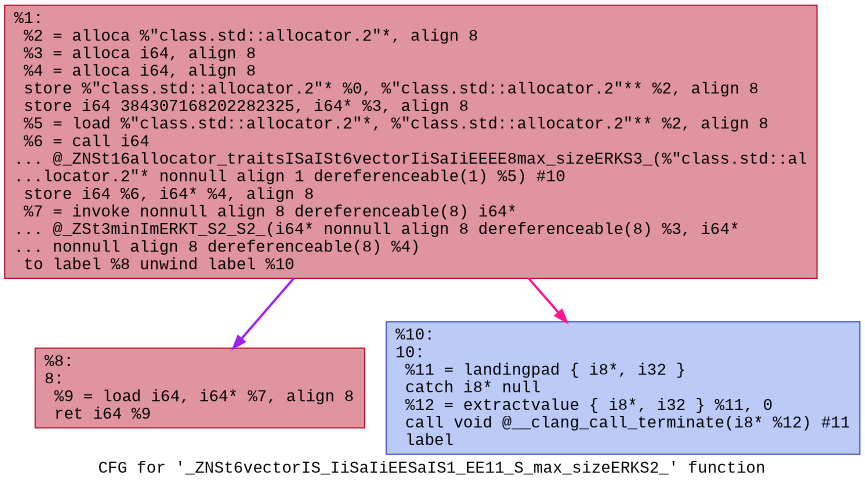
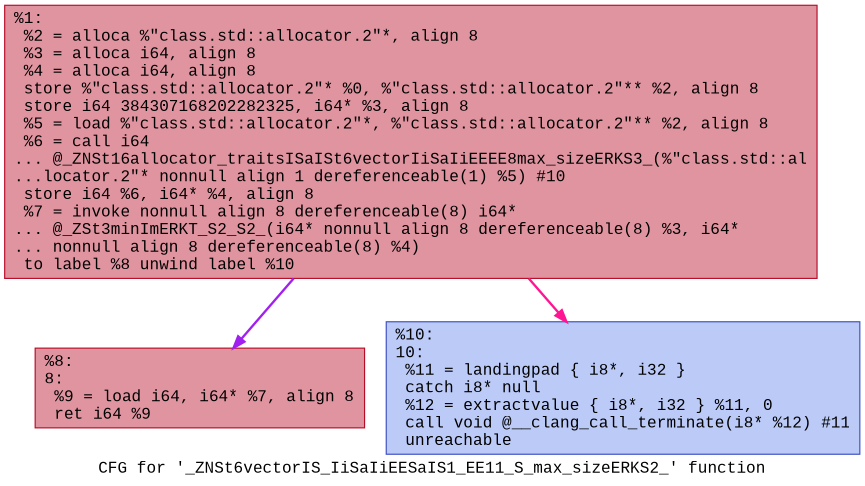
(425, 440) -> (454, 440)
